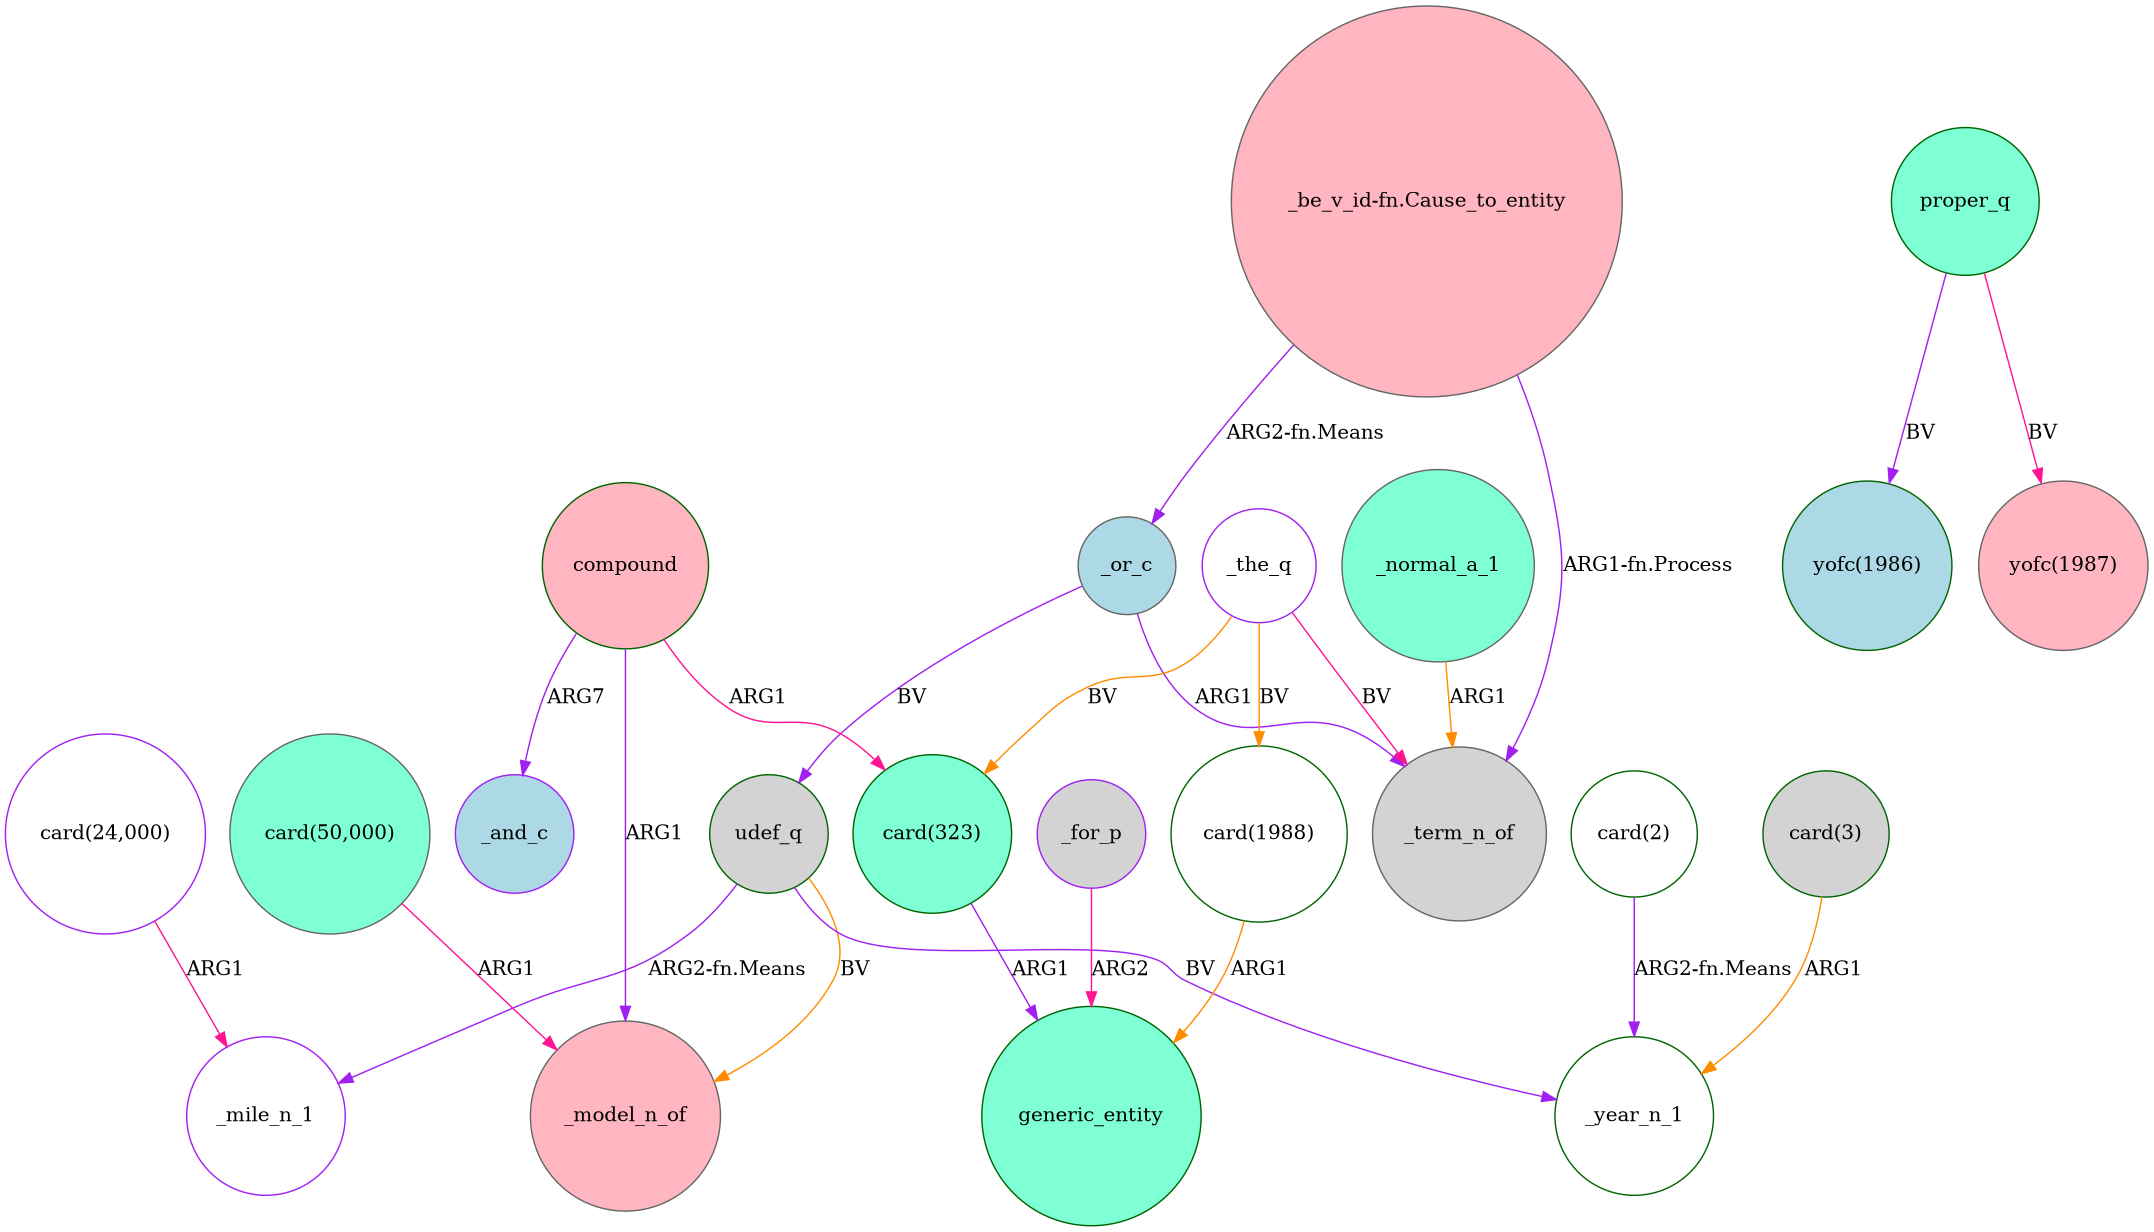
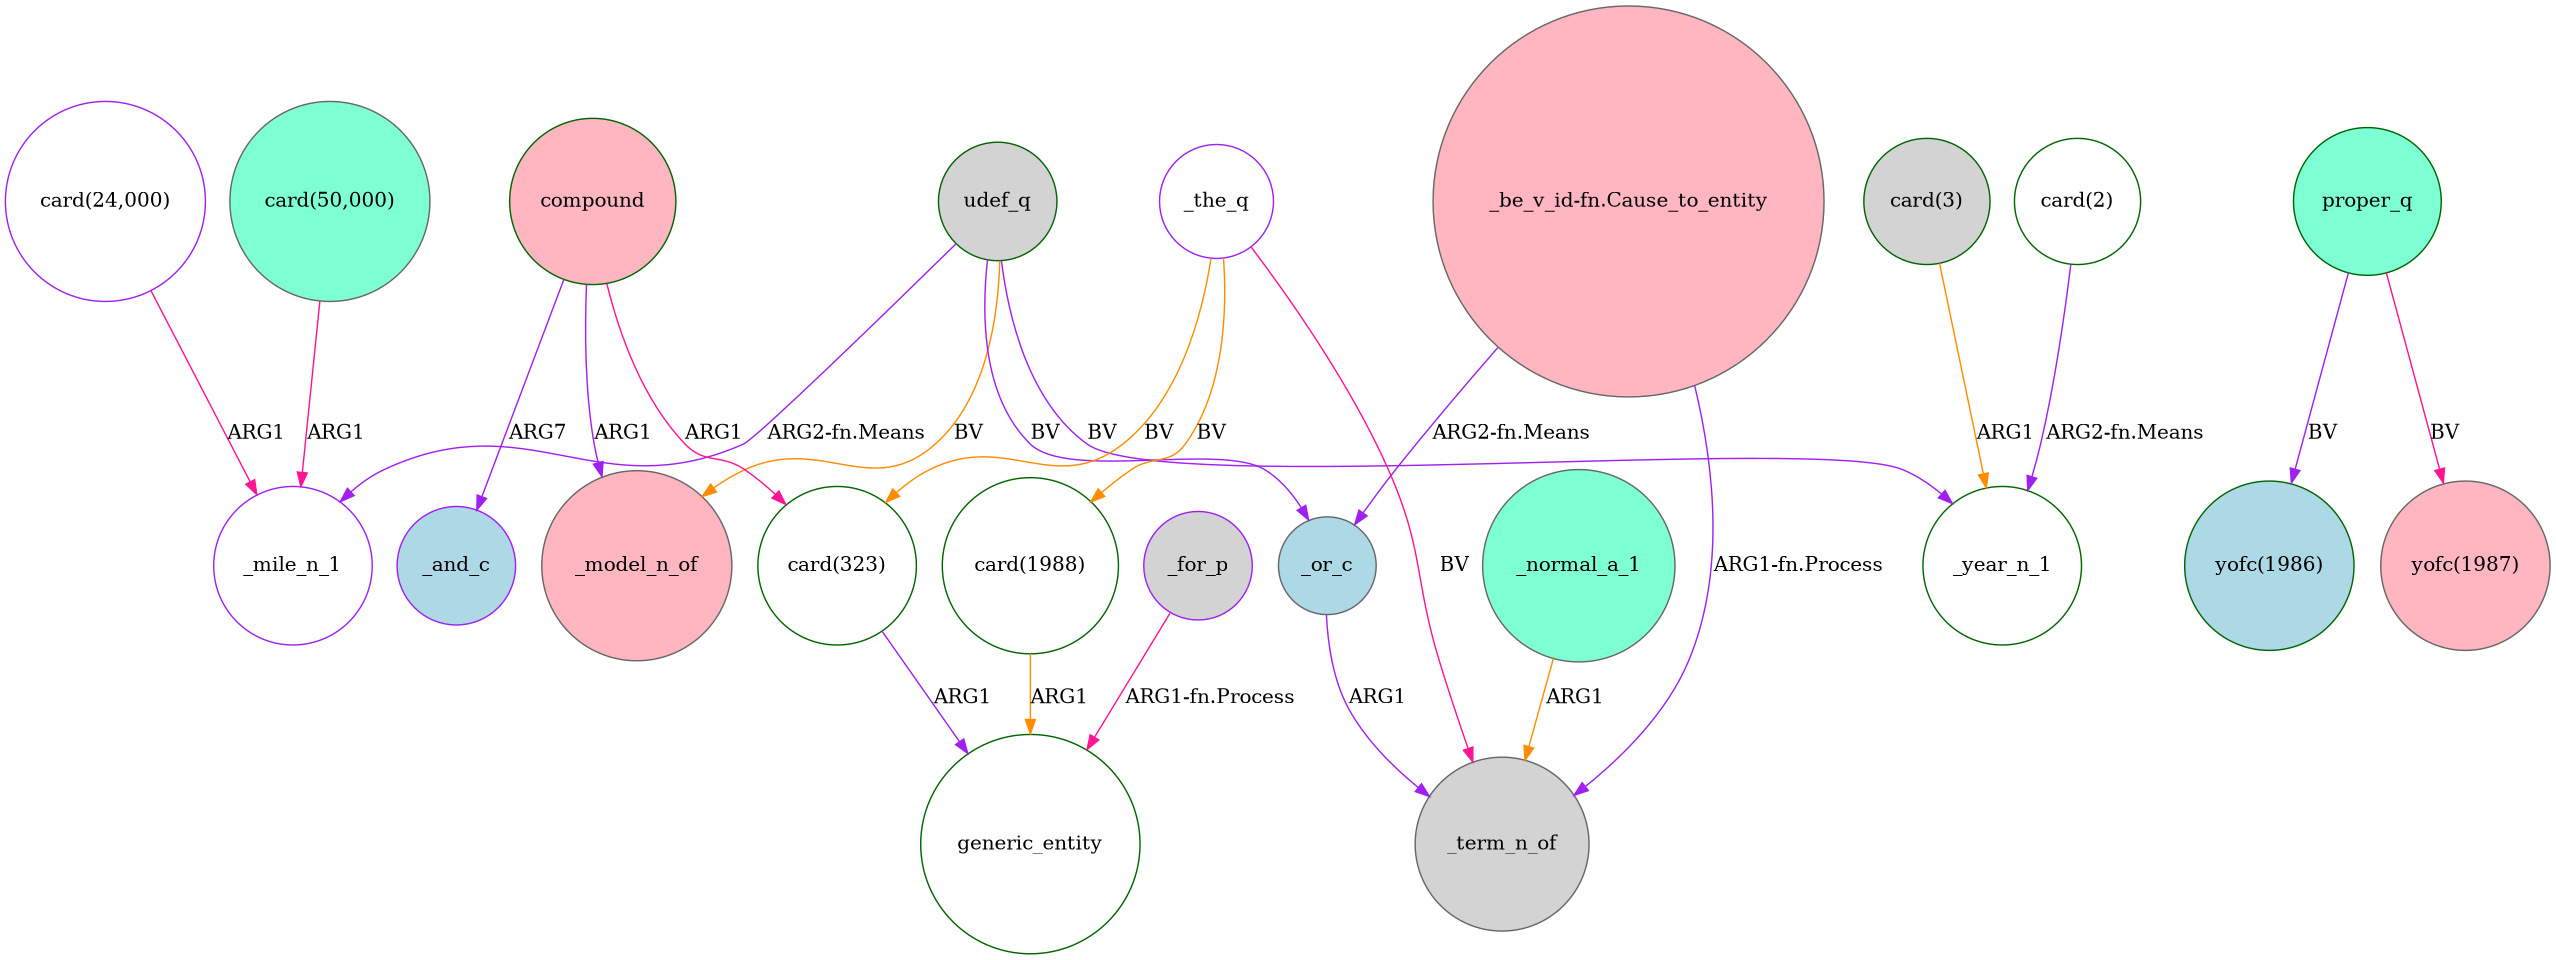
(934, 664) -> (1052, 455)
(932, 834) -> (837, 566)
(1121, 970) -> (1211, 698)
(474, 972) -> (311, 387)
(1091, 1116) -> (1030, 844)
